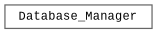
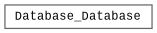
(78, 17) -> (78, 17)
